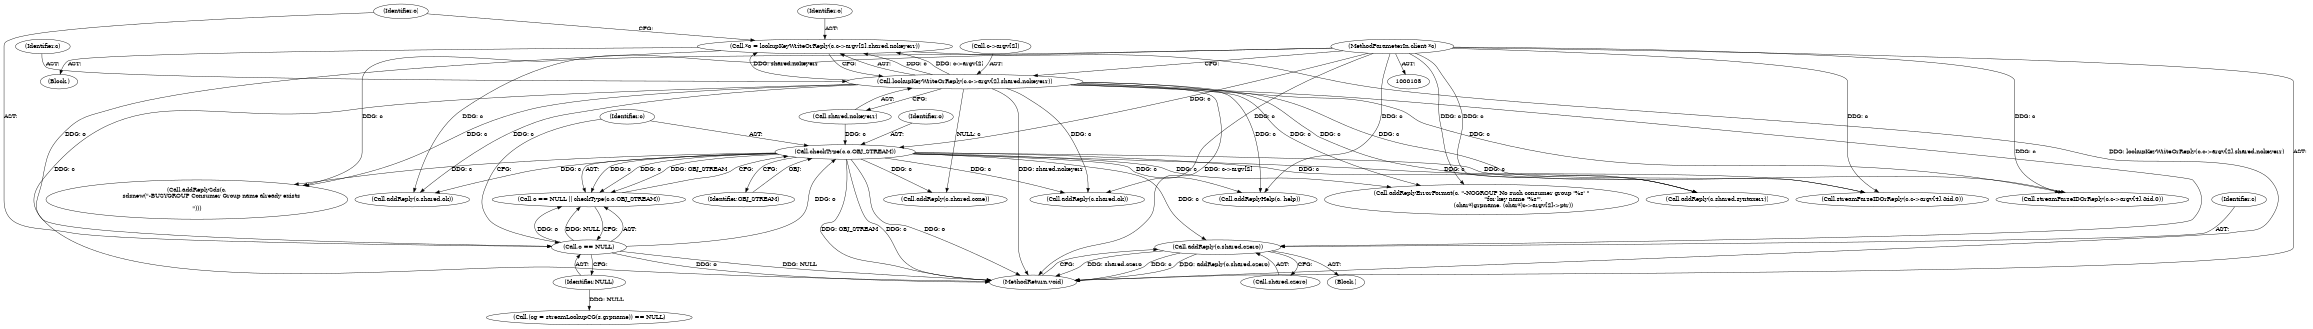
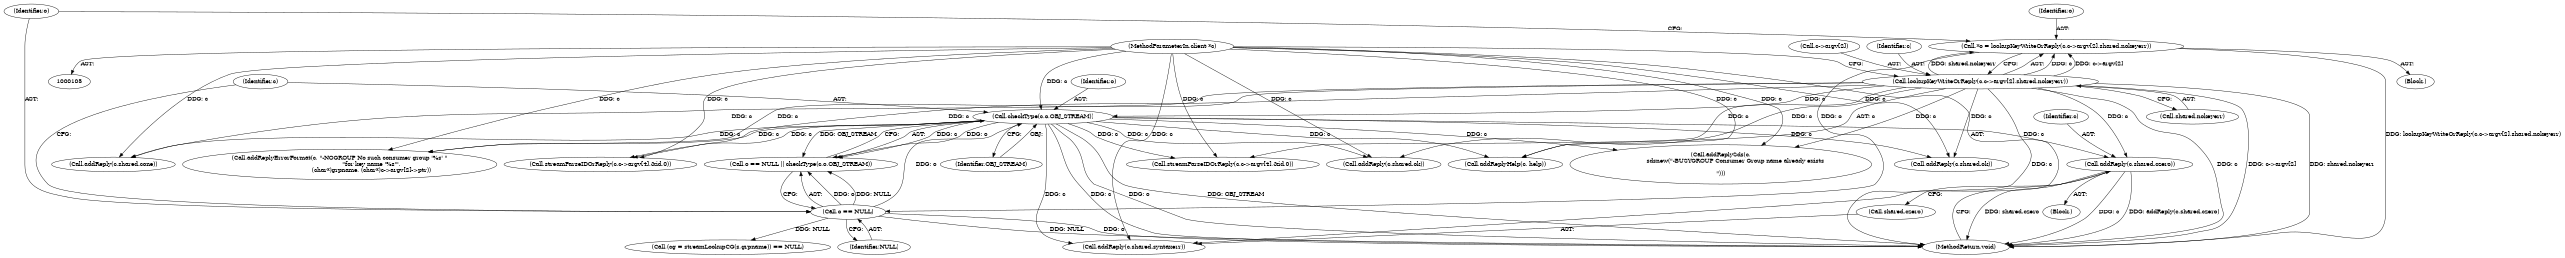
none -> (603, 57)
(845, 132) -> (1502, 113)
(969, 134) -> (742, 117)
(1266, 134) -> (1866, 117)
(1272, 262) -> (1530, 229)
(589, 298) -> (792, 229)
